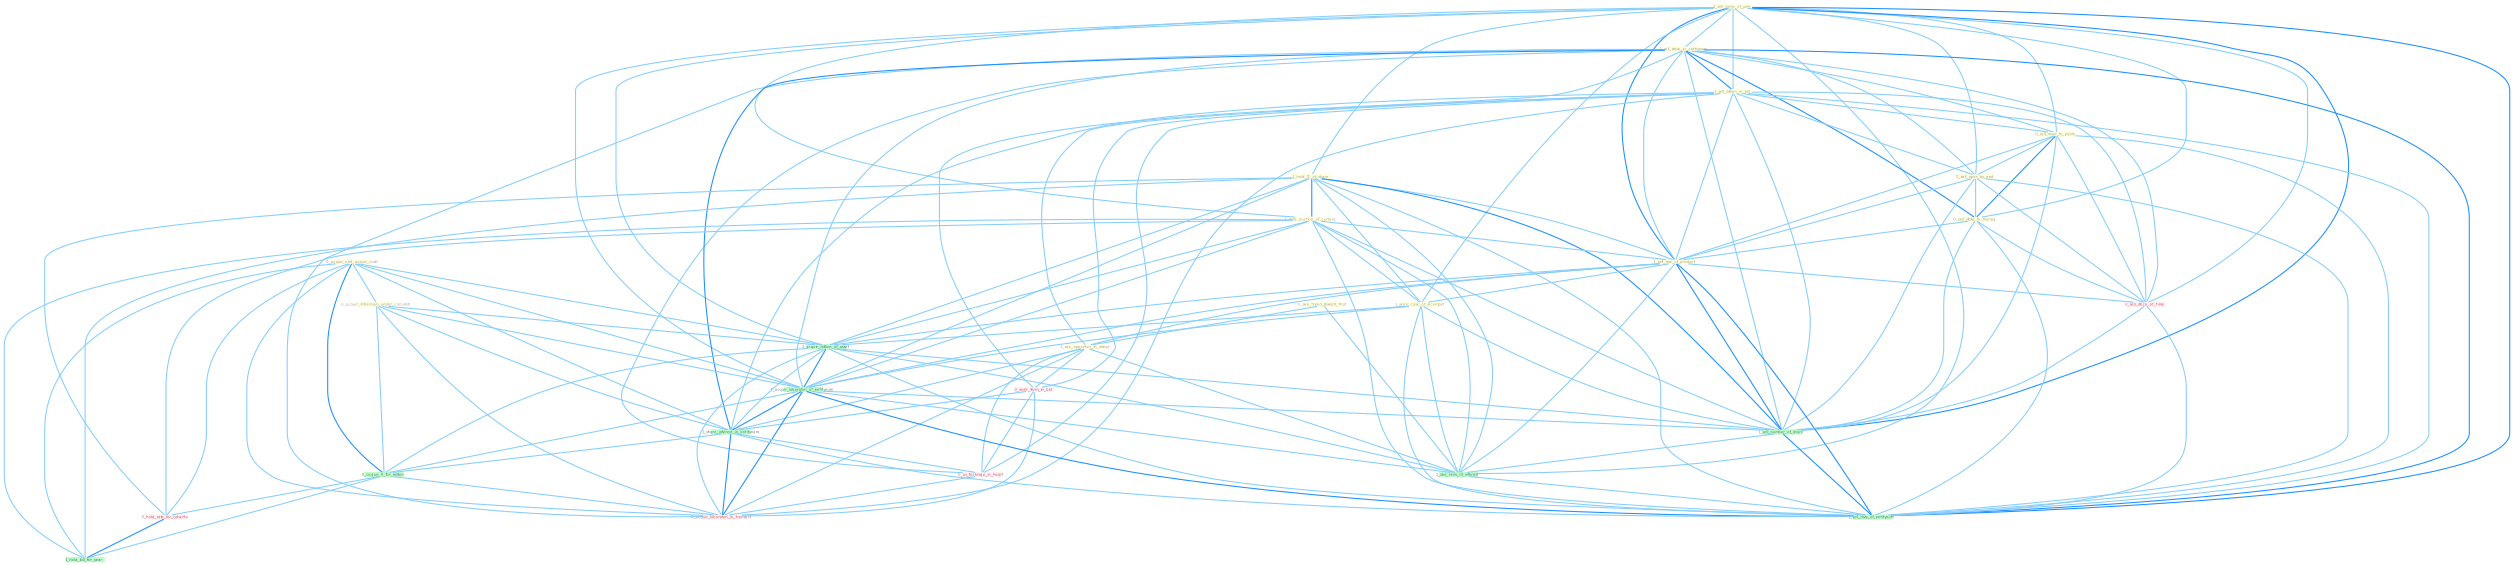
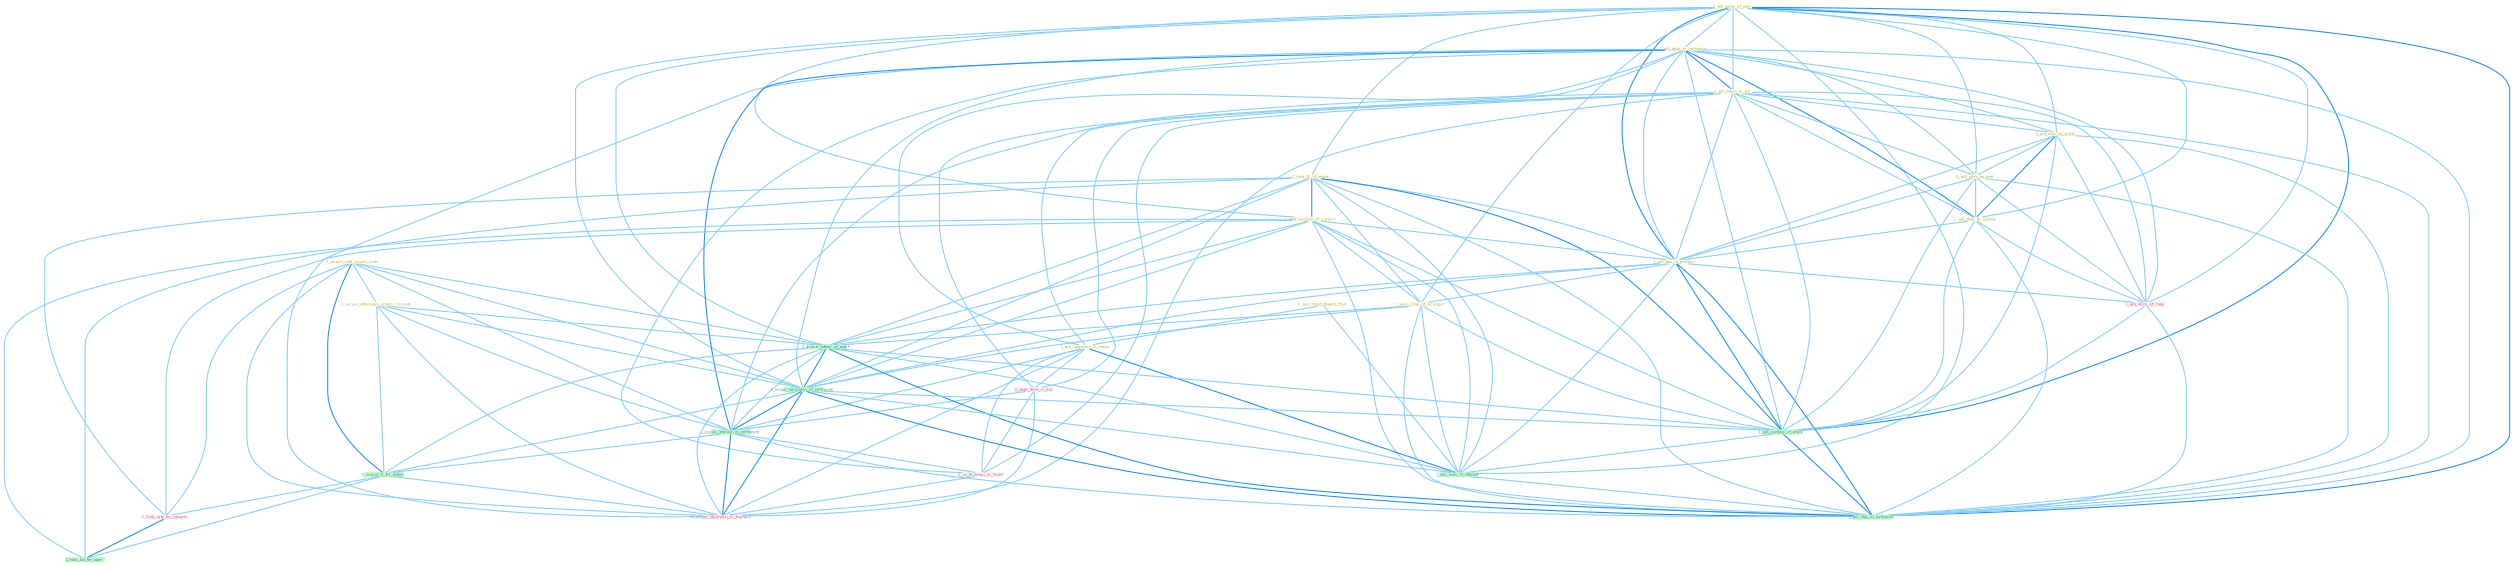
none -> (1854, 155)
(2467, 214) -> (2467, 214)
(1373, 291) -> (1137, 95)
(130, 316) -> none
(1245, 401) -> (1245, 401)
(731, 432) -> (731, 432)
(1174, 470) -> (1174, 470)
